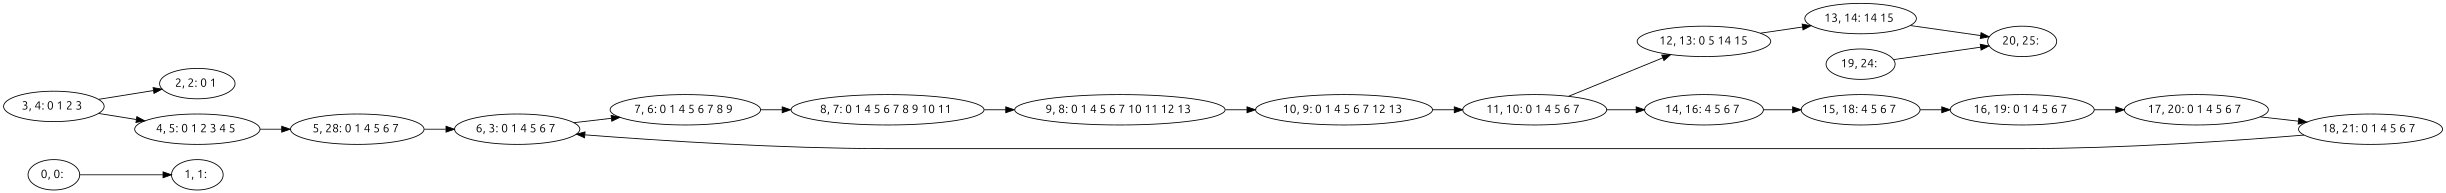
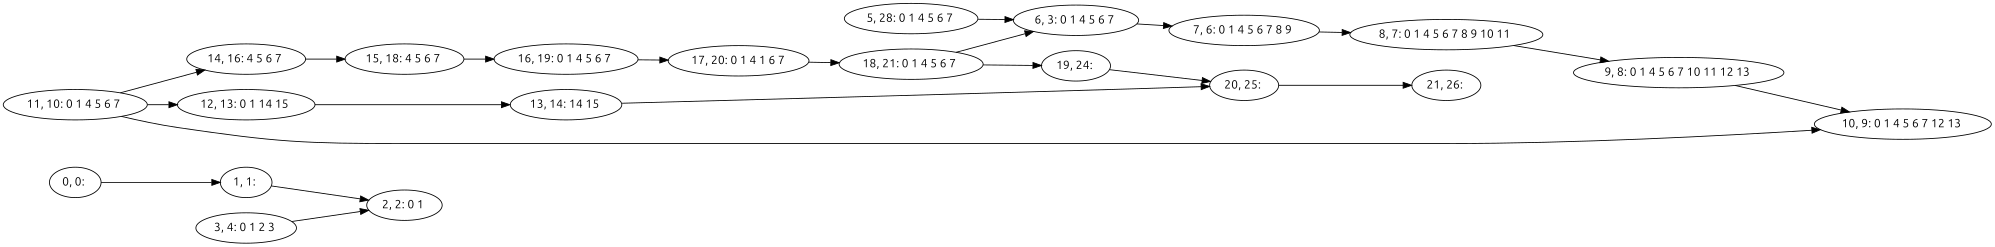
(1704, 41) -> (246, 105)
none -> (1008, 65)
none -> (1446, 85)
(1443, 110) -> (966, 144)
(2196, 110) -> (739, 61)
(197, 129) -> none
none -> (316, 192)
